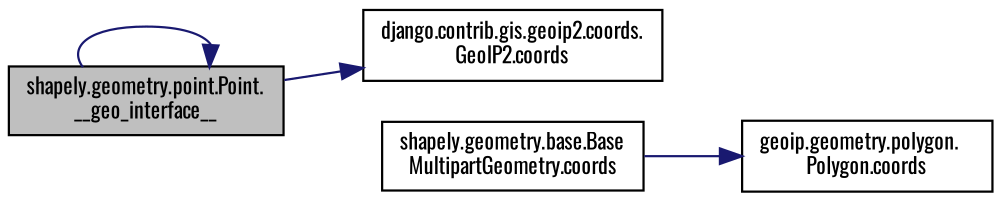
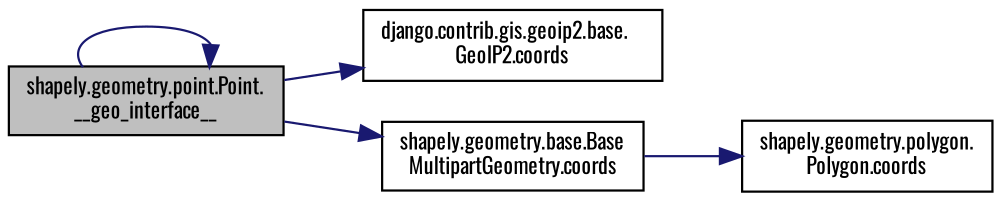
(513, 45) -> (513, 45)
none -> (322, 127)
(867, 156) -> (867, 156)
